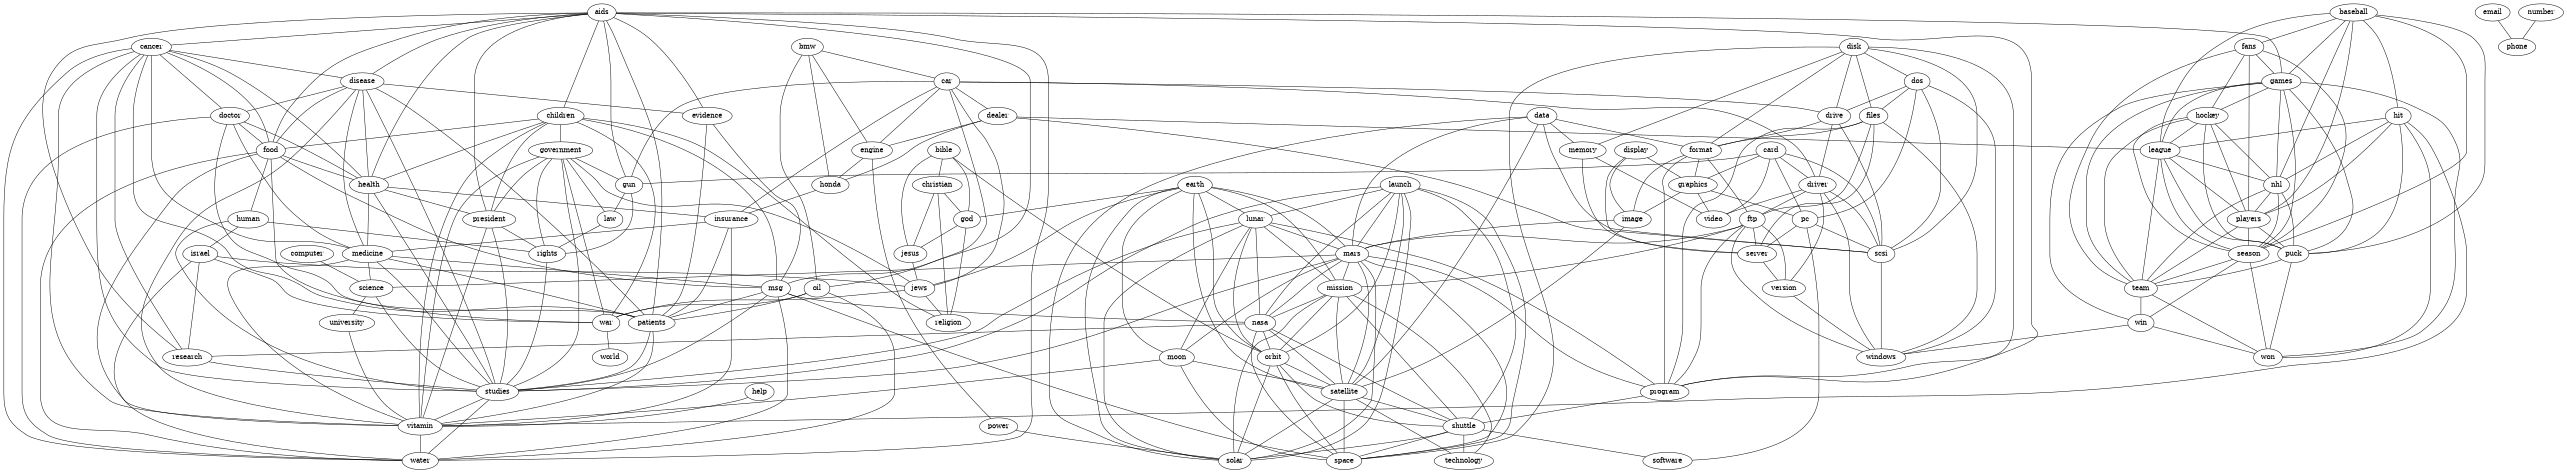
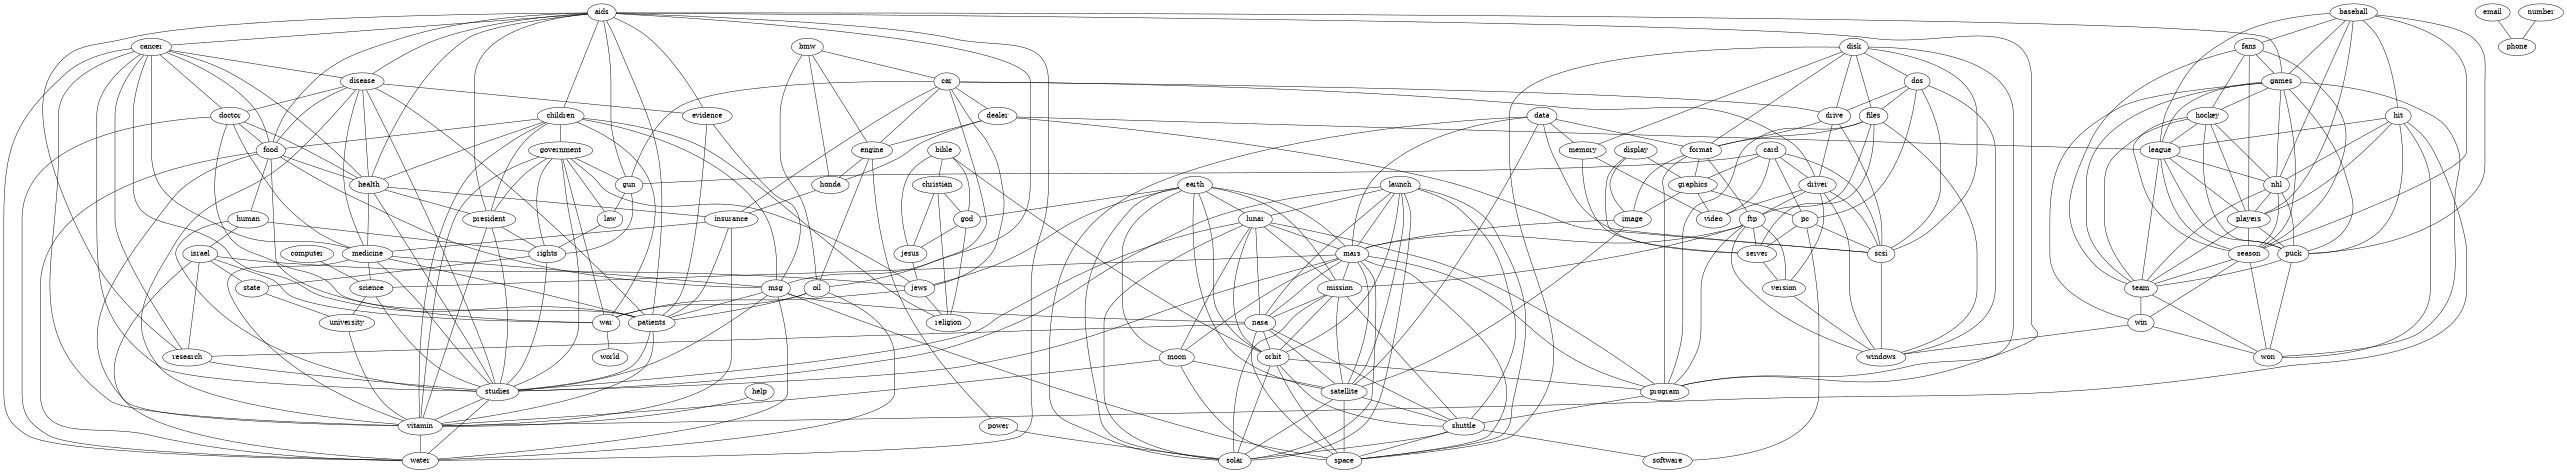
none -> (844, 220)
none -> (252, 288)
(1308, 374) -> (1465, 374)
(1464, 461) -> none
